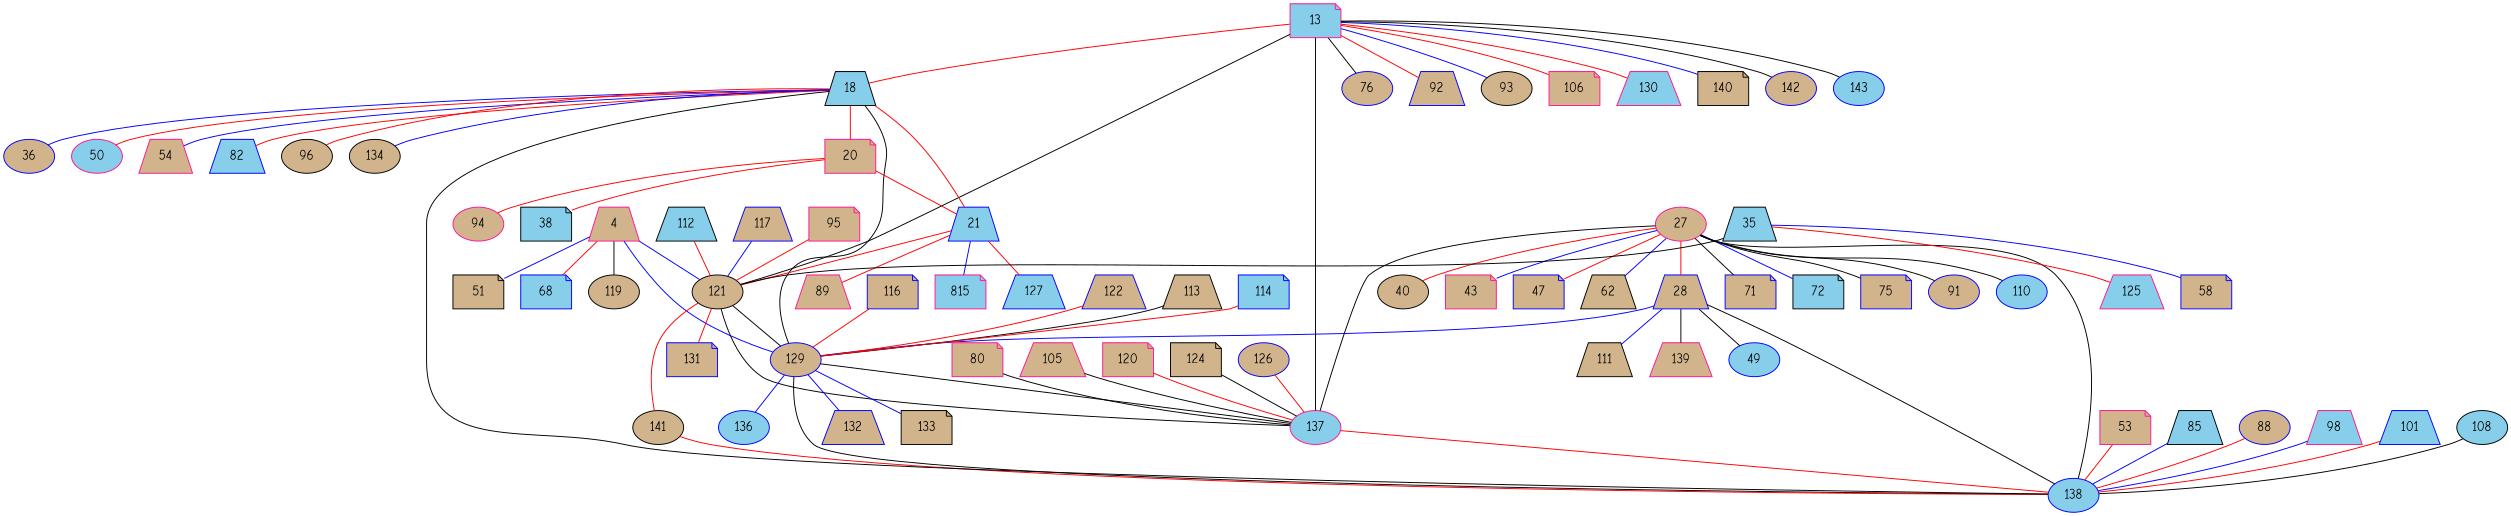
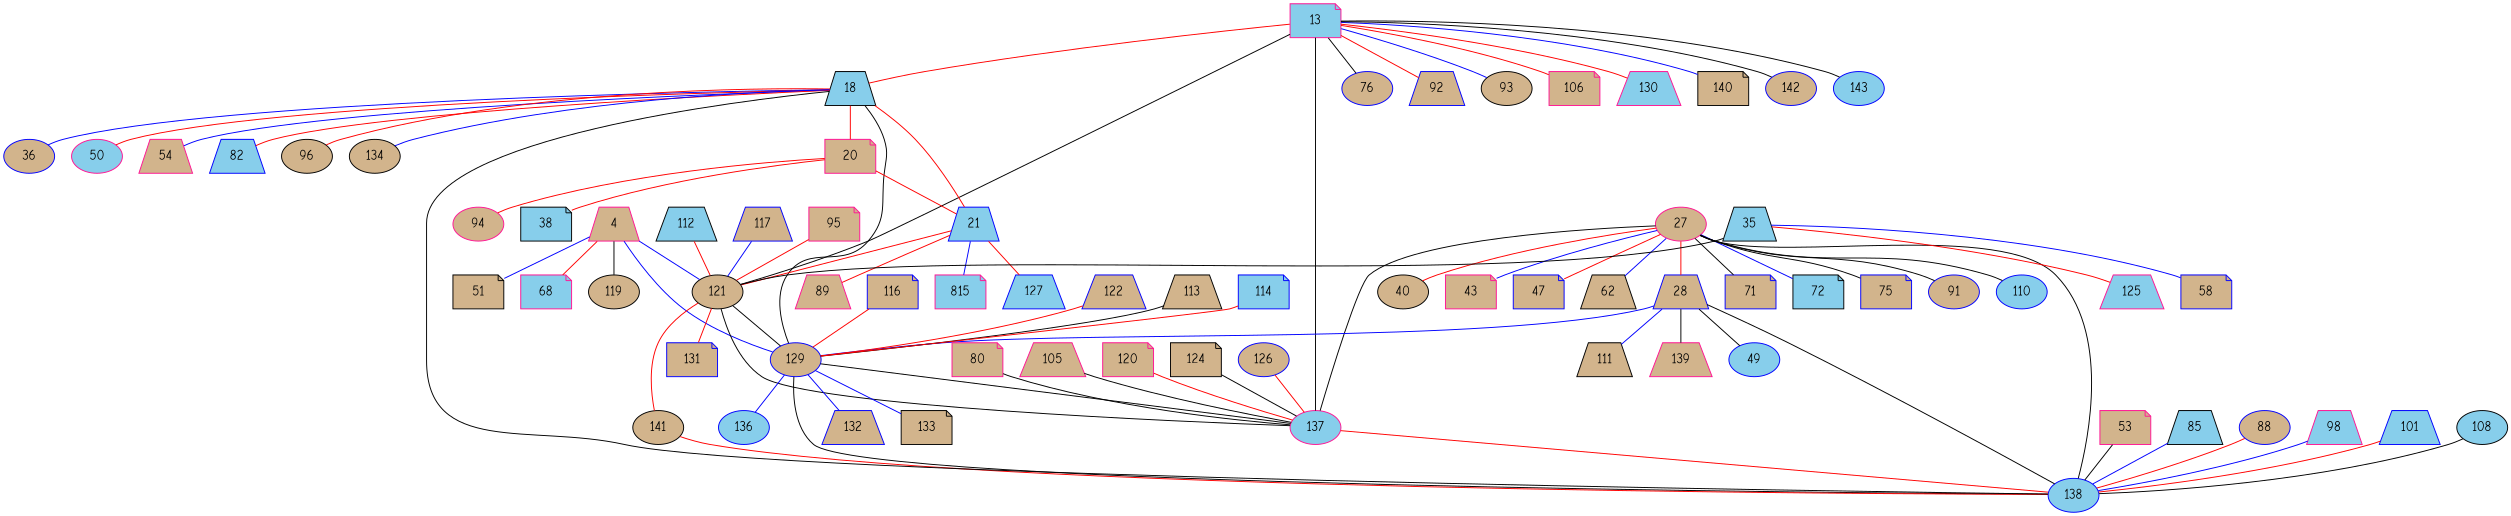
(546, 292) -> (546, 292)
(2099, 462) -> (2099, 462)
